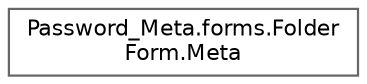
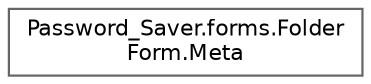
(183, 42) -> (186, 42)
